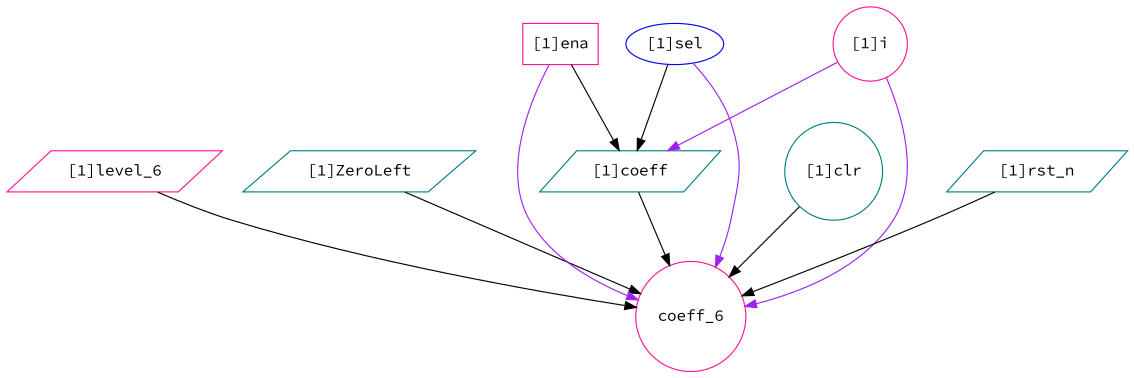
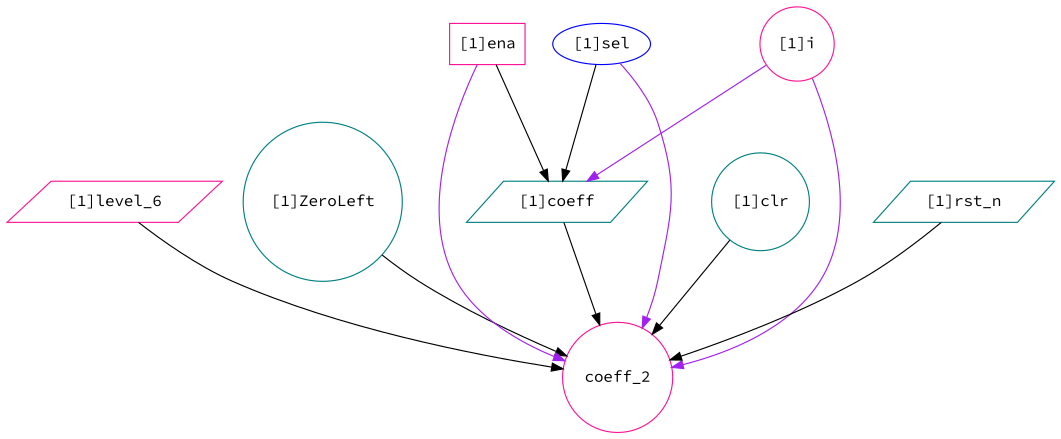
(359, 171) -> (323, 202)
(691, 316) -> (618, 377)
